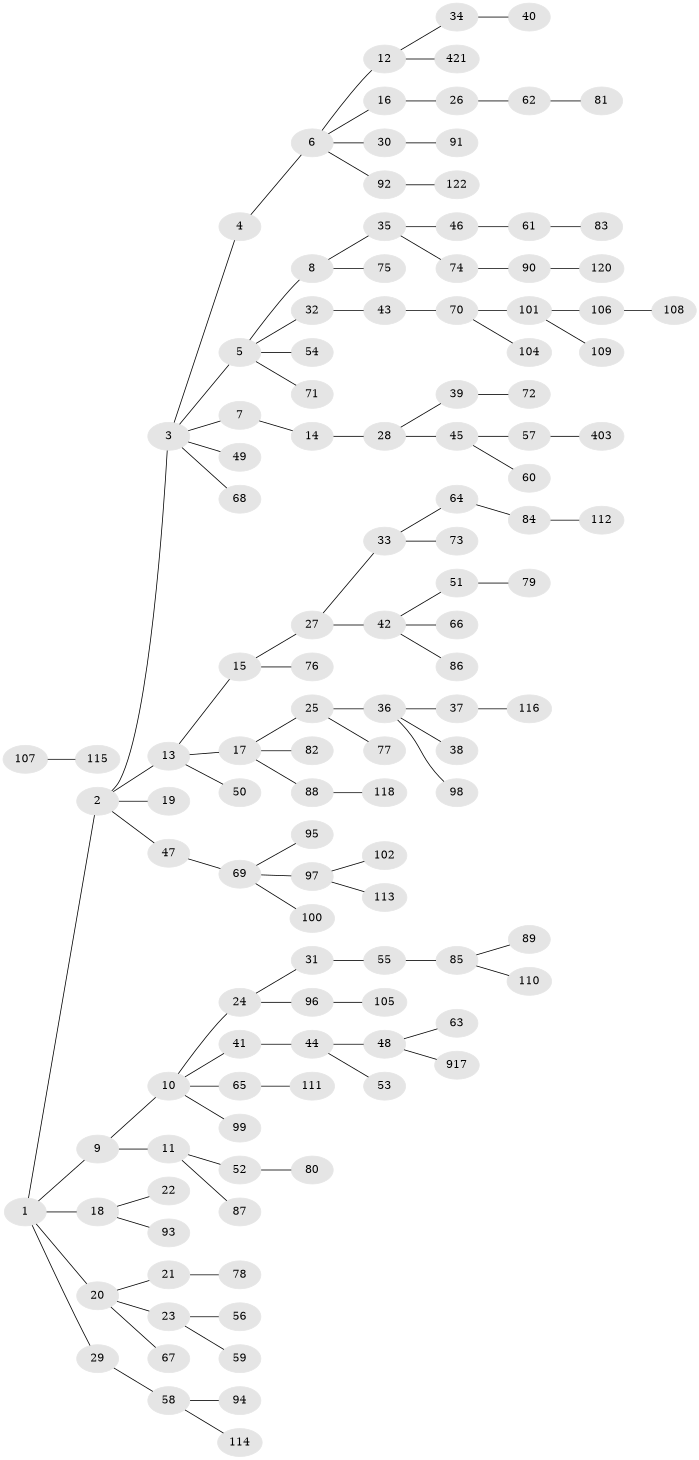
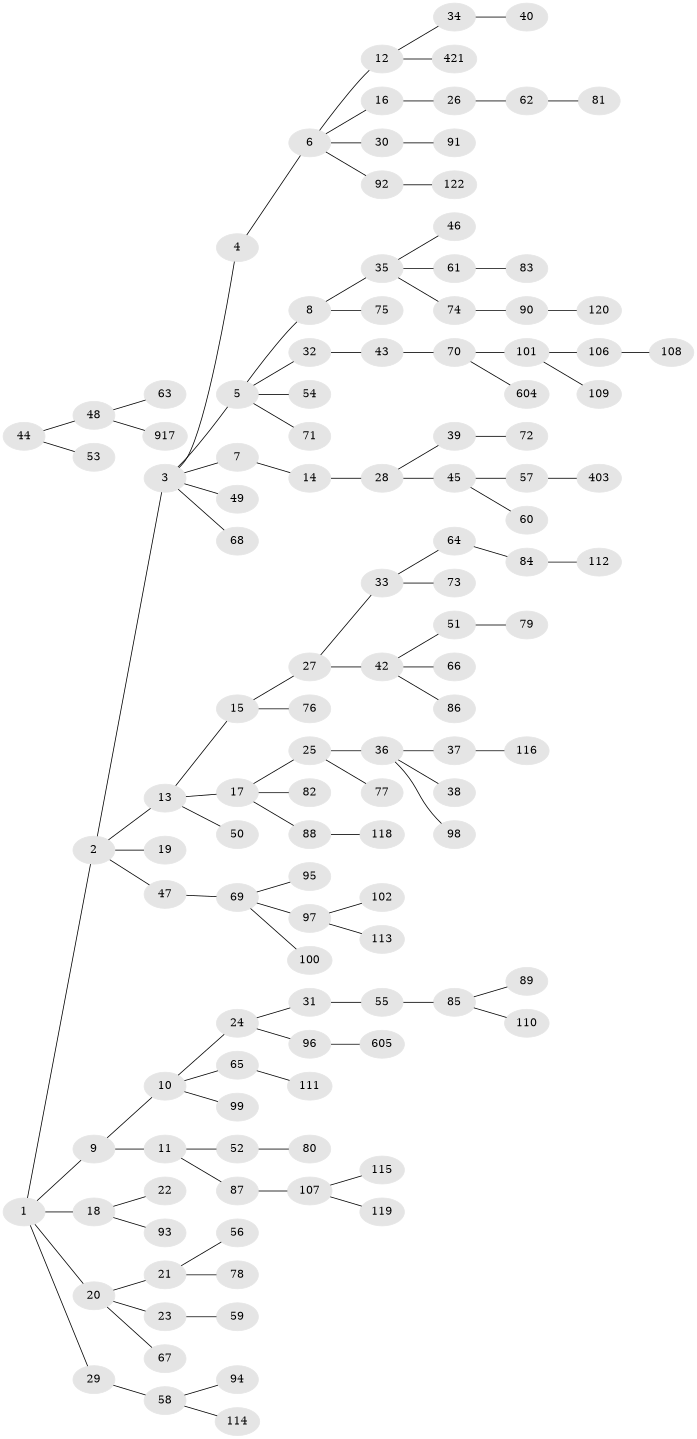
(493, 227) -> (418, 269)
(529, 352) -> (527, 394)
(385, 1002) -> (382, 1044)
(240, 1044) -> none
none -> (273, 1191)
none -> (382, 1212)
(204, 1317) -> (201, 1254)
